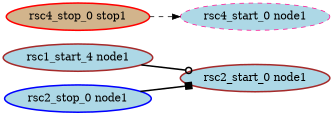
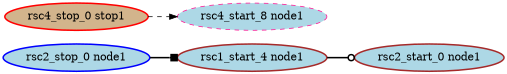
(255, 17) -> (252, 17)
(162, 89) -> (160, 58)
